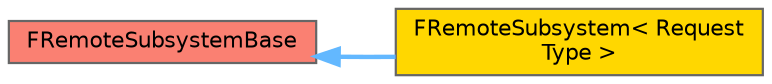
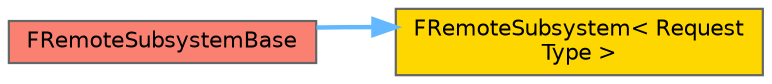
(367, 57) -> (345, 27)
